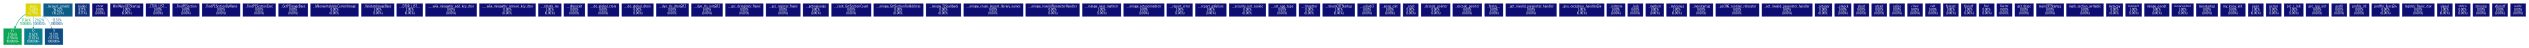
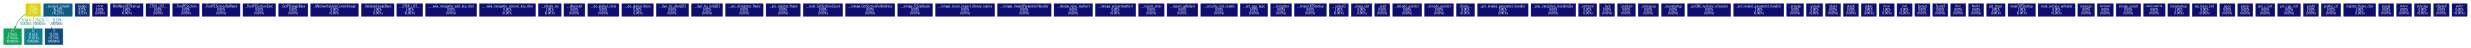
(816, 10) -> none
(2386, 10) -> none
